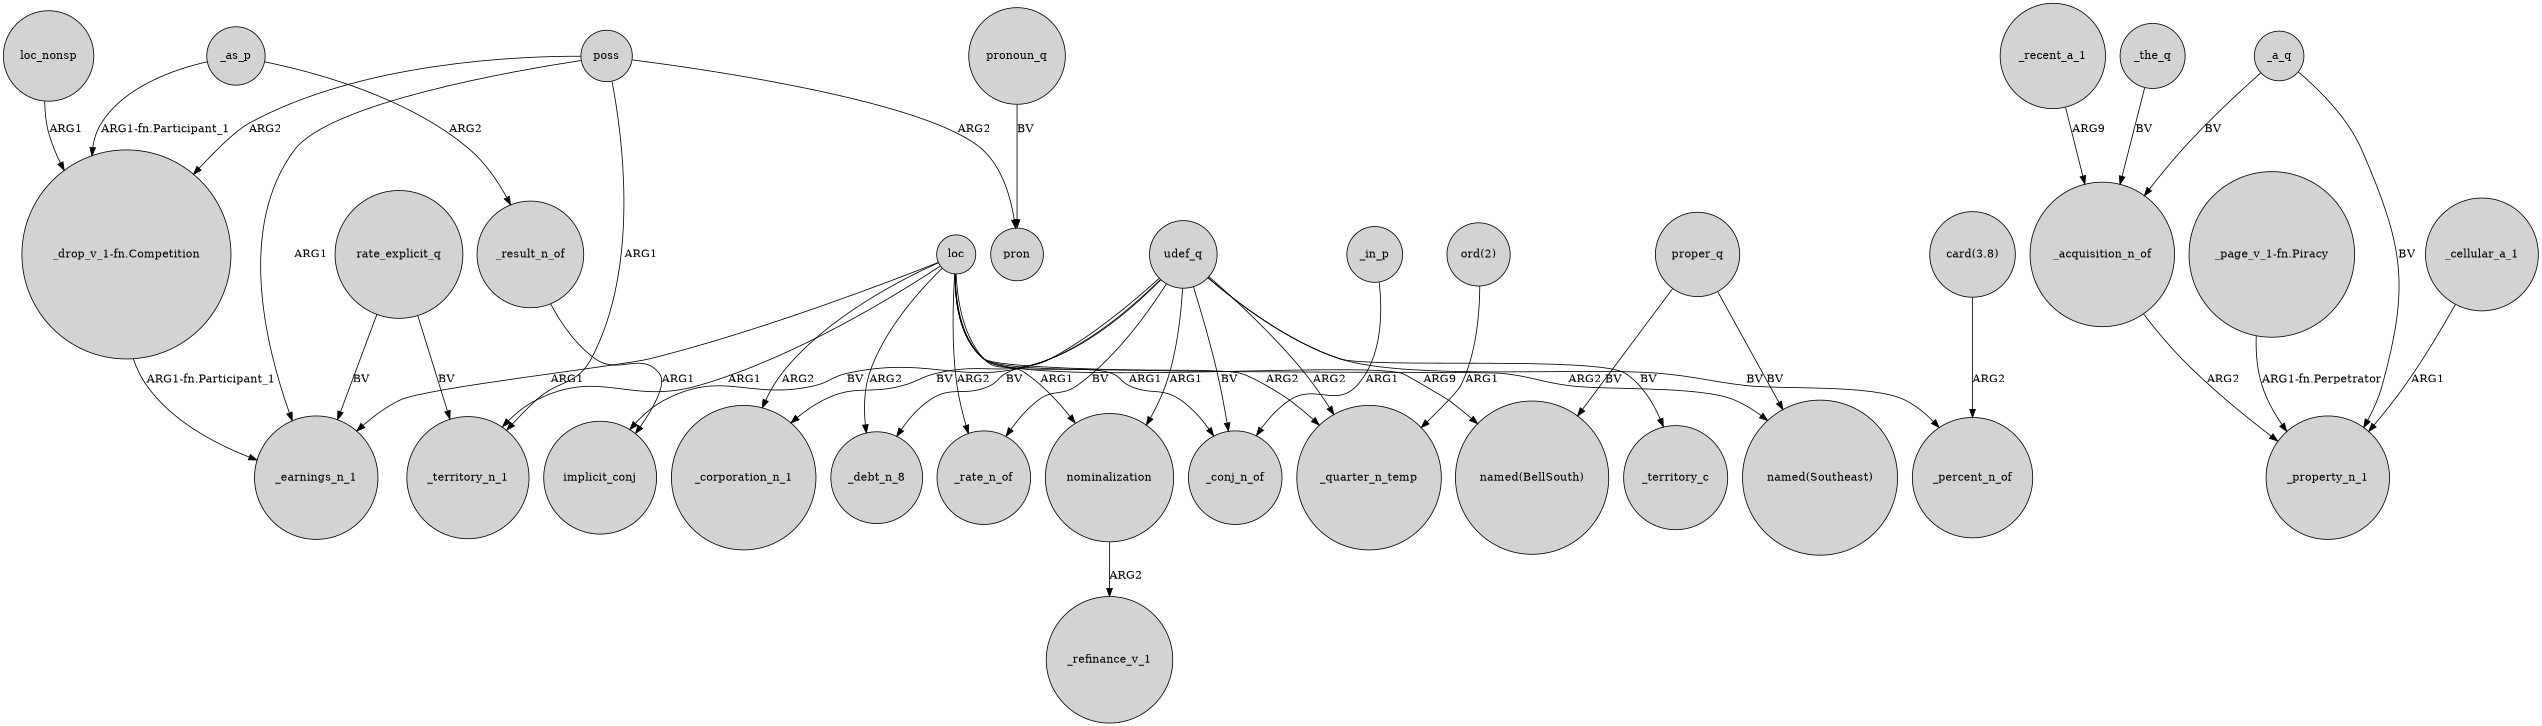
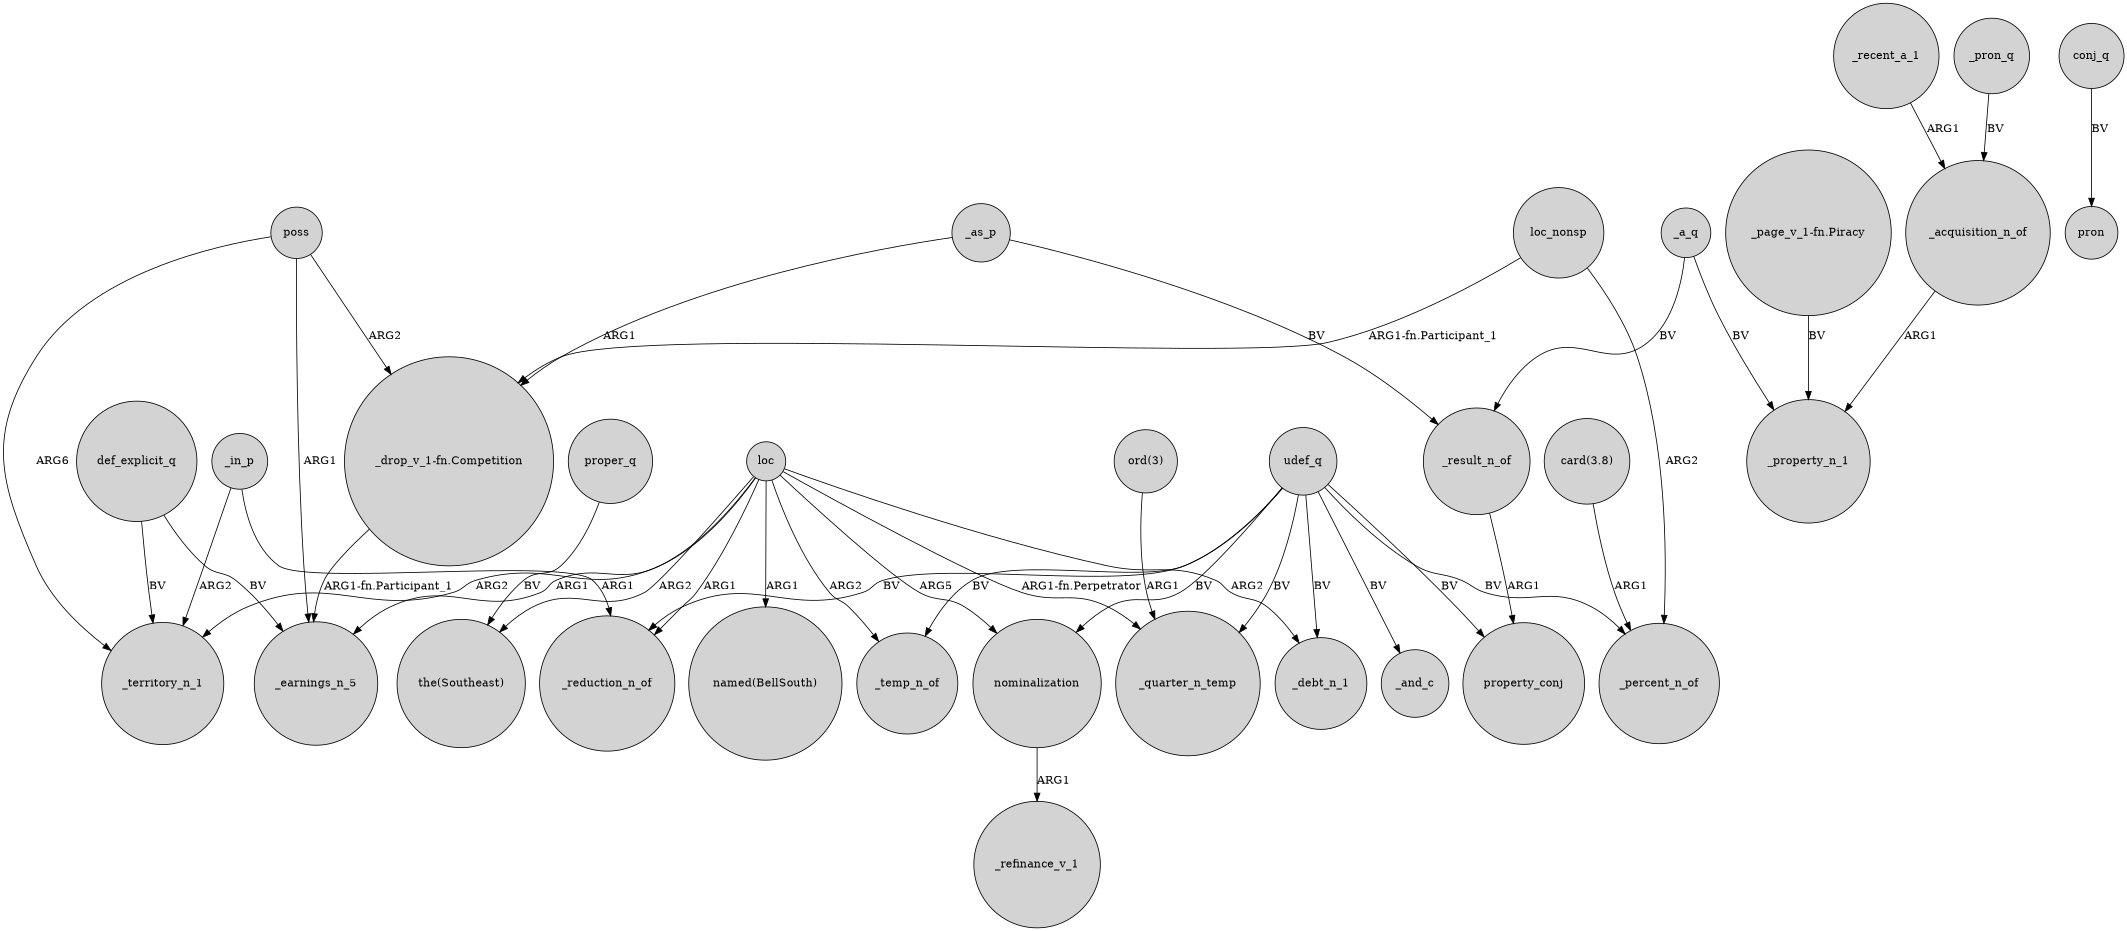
(1017, 56) -> (2092, 56)
(2153, 56) -> (1992, 56)
(850, 98) -> none
(2202, 128) -> (1609, 354)
(66, 129) -> (1433, 336)
(166, 129) -> (620, 336)
(466, 129) -> (1317, 336)
(2089, 129) -> (1944, 129)
(399, 254) -> (137, 461)
(641, 254) -> (53, 461)
(1479, 254) -> (1146, 461)
(2482, 254) -> none
(1628, 349) -> none
(745, 379) -> (492, 586)
(1057, 379) -> (936, 586)
(1186, 379) -> (1204, 586)
(1283, 379) -> (1082, 586)
(1330, 379) -> (1282, 586)
(1440, 379) -> (783, 586)
(1989, 379) -> (1631, 586)
(2224, 379) -> (1921, 336)
(2322, 379) -> (1817, 336)
none -> (1655, 434)
(316, 478) -> (316, 683)
(600, 478) -> (1524, 683)
(744, 478) -> none
(877, 478) -> (1321, 683)
(984, 478) -> (907, 683)
(1235, 478) -> (607, 683)
(1676, 478) -> (1415, 683)
(1820, 478) -> (461, 683)
none -> (209, 553)
(1126, 576) -> (1054, 781)
